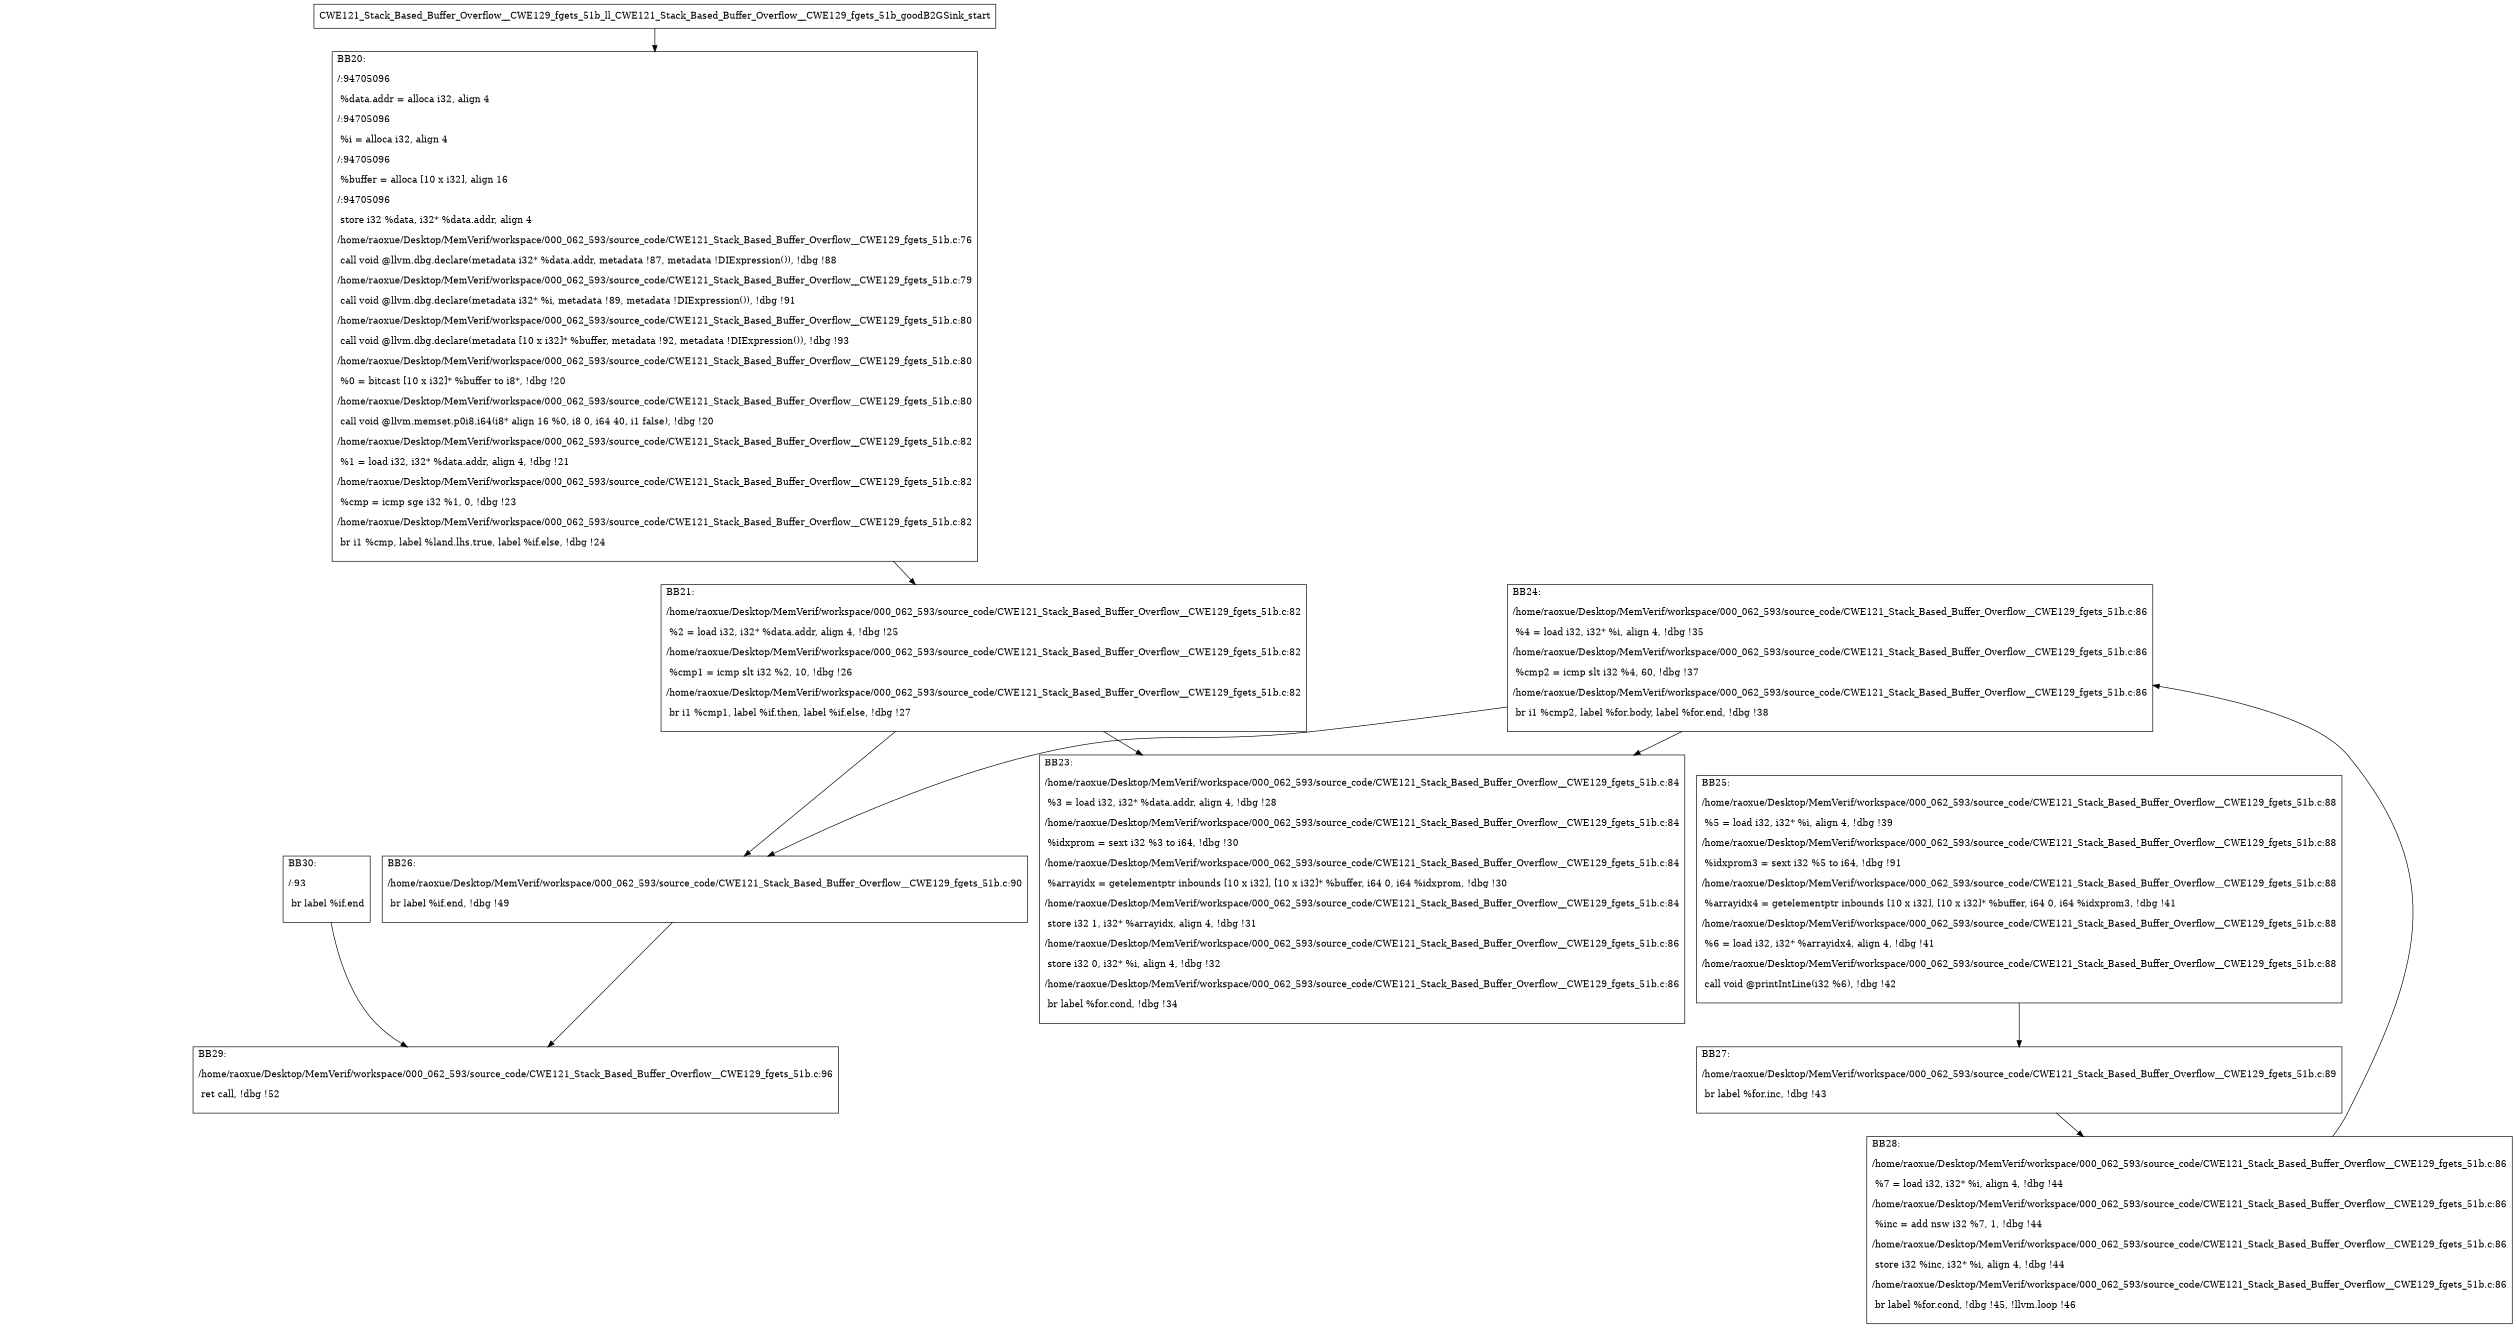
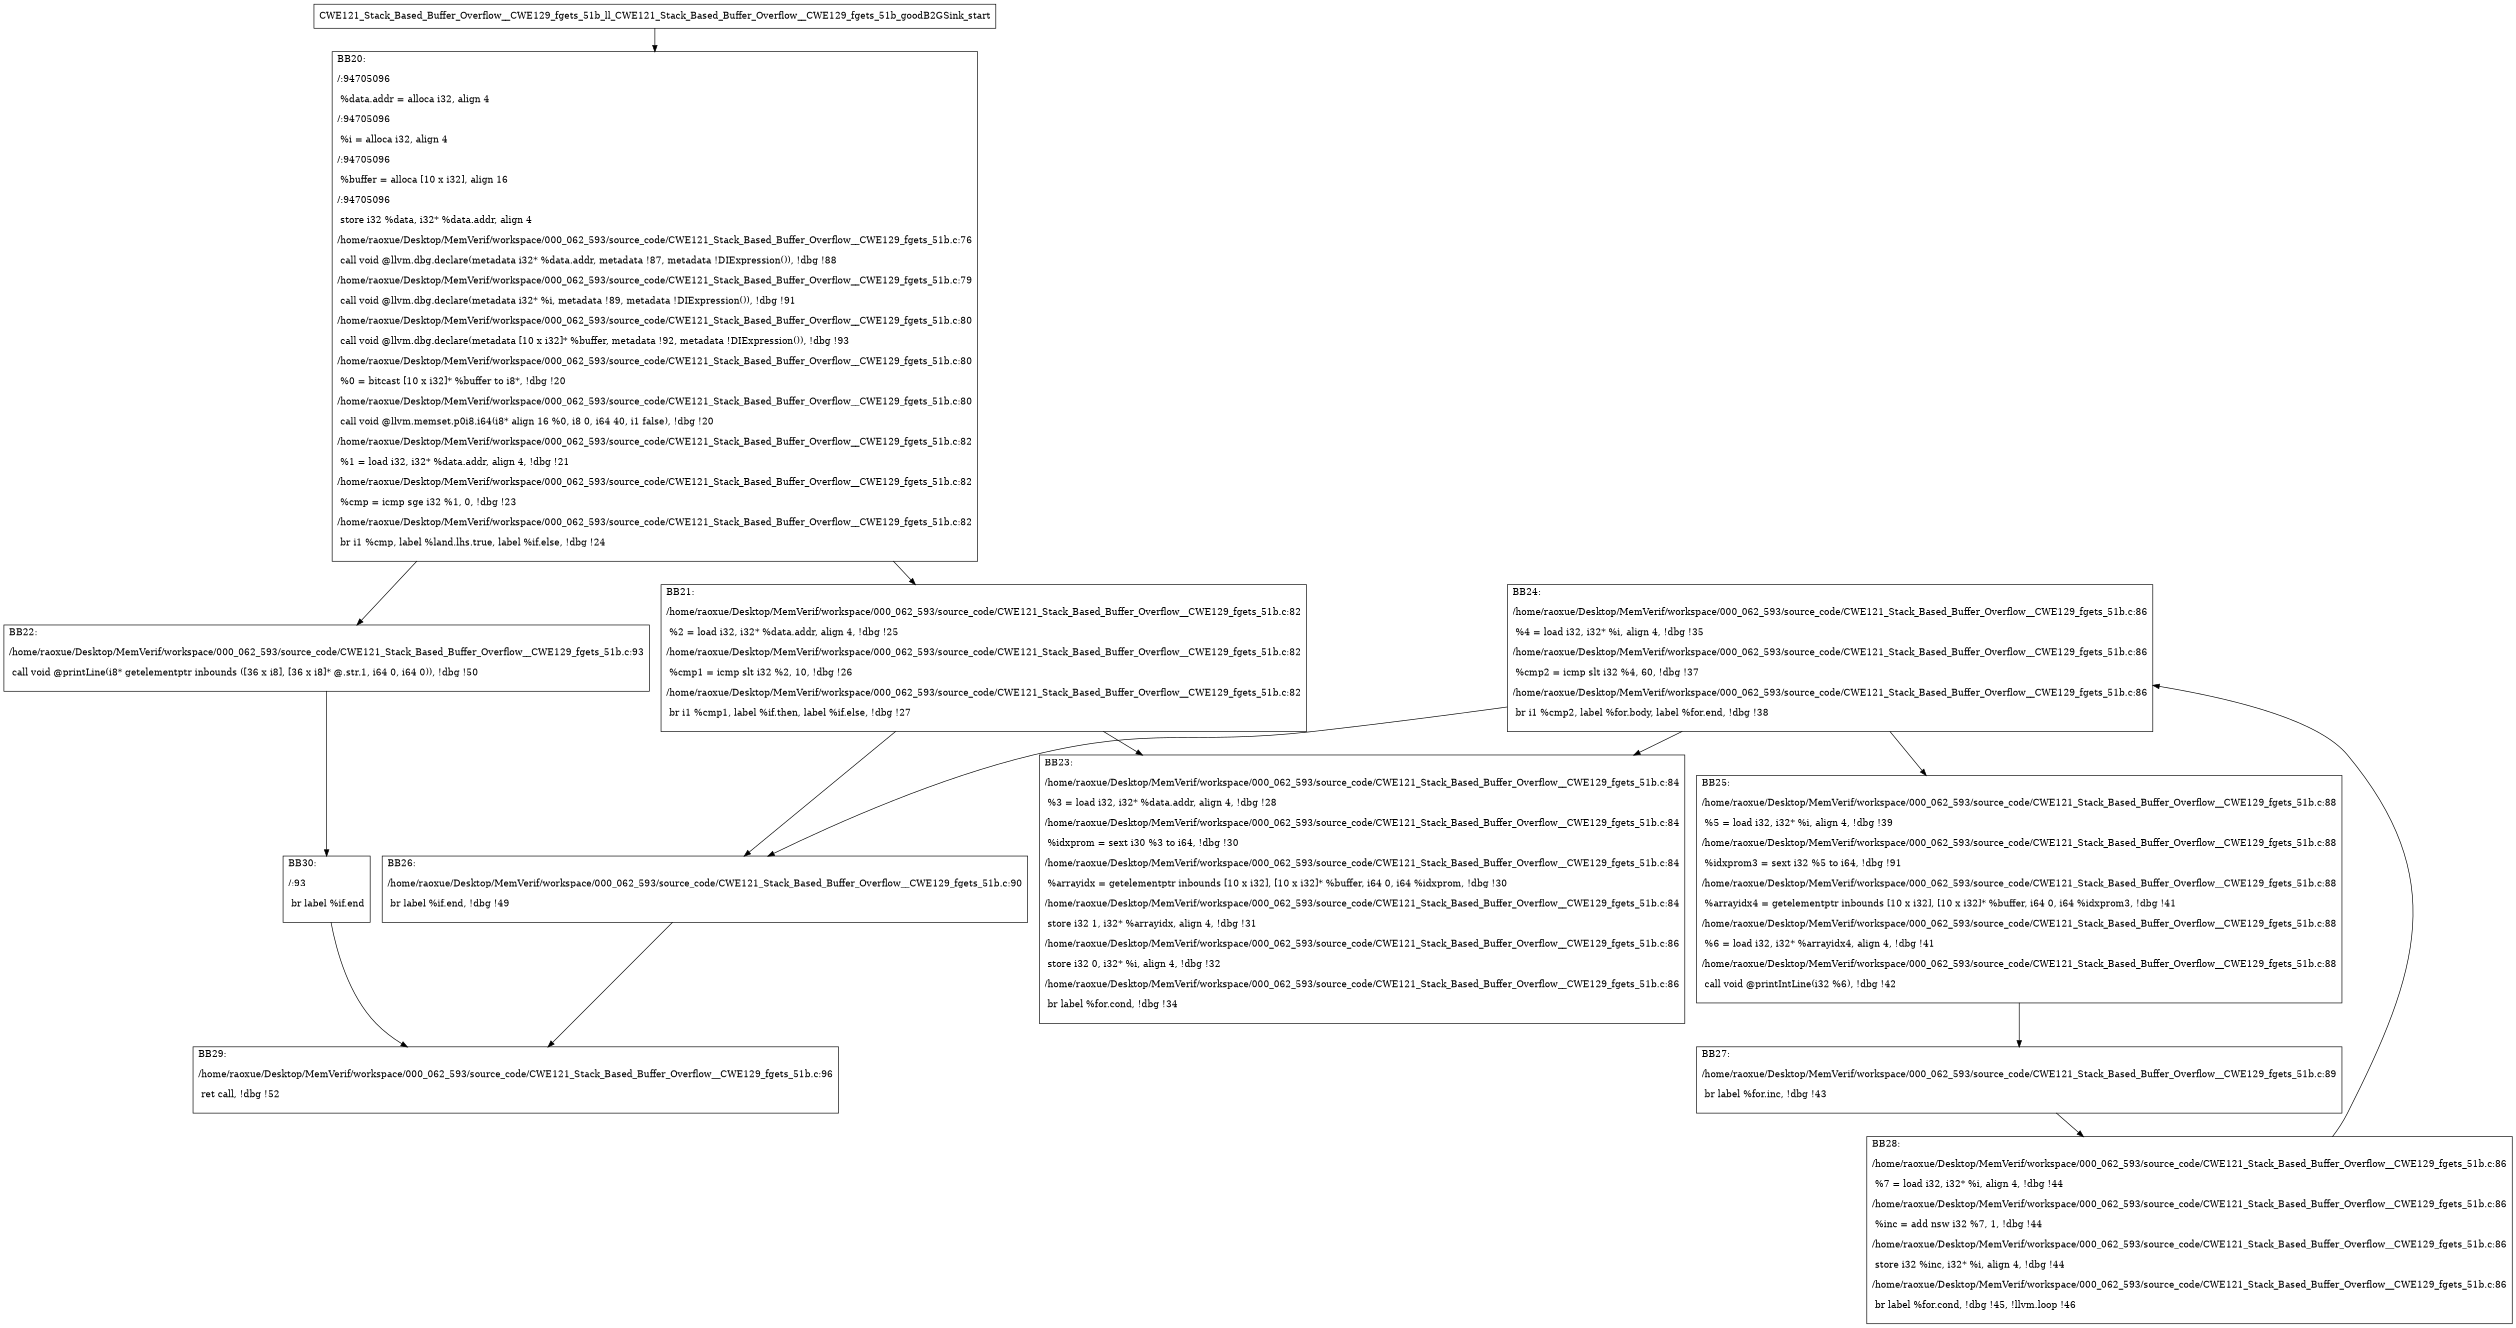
none -> (327, 658)
none -> (1906, 751)
(1142, 843) -> (1142, 843)
